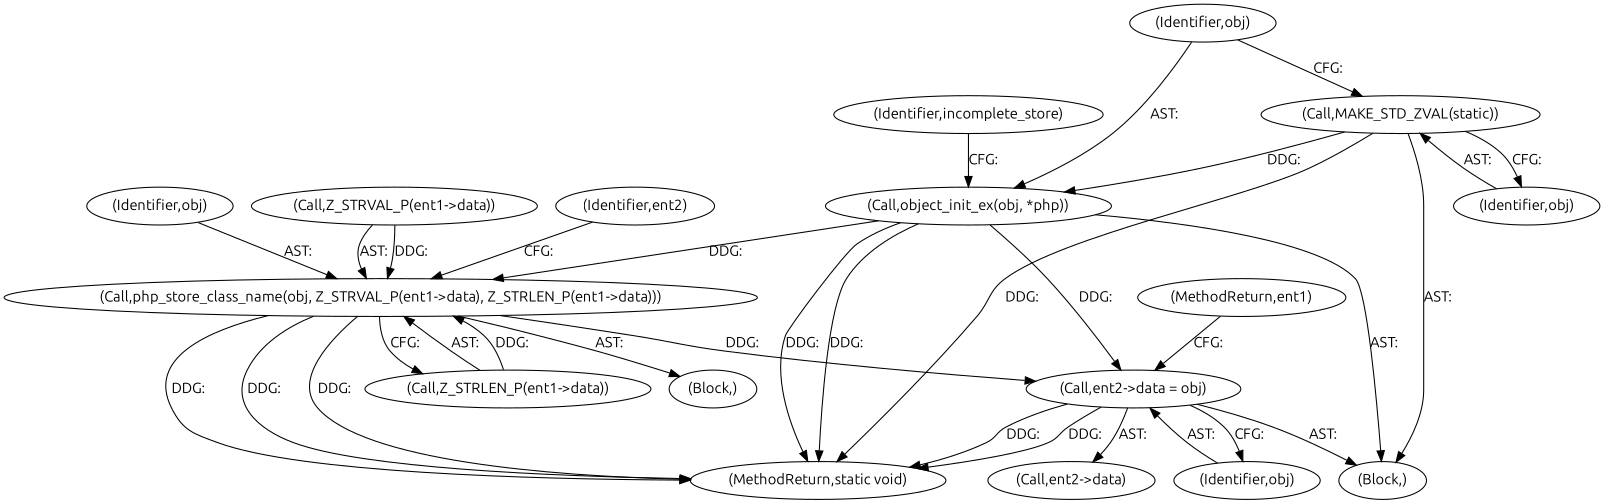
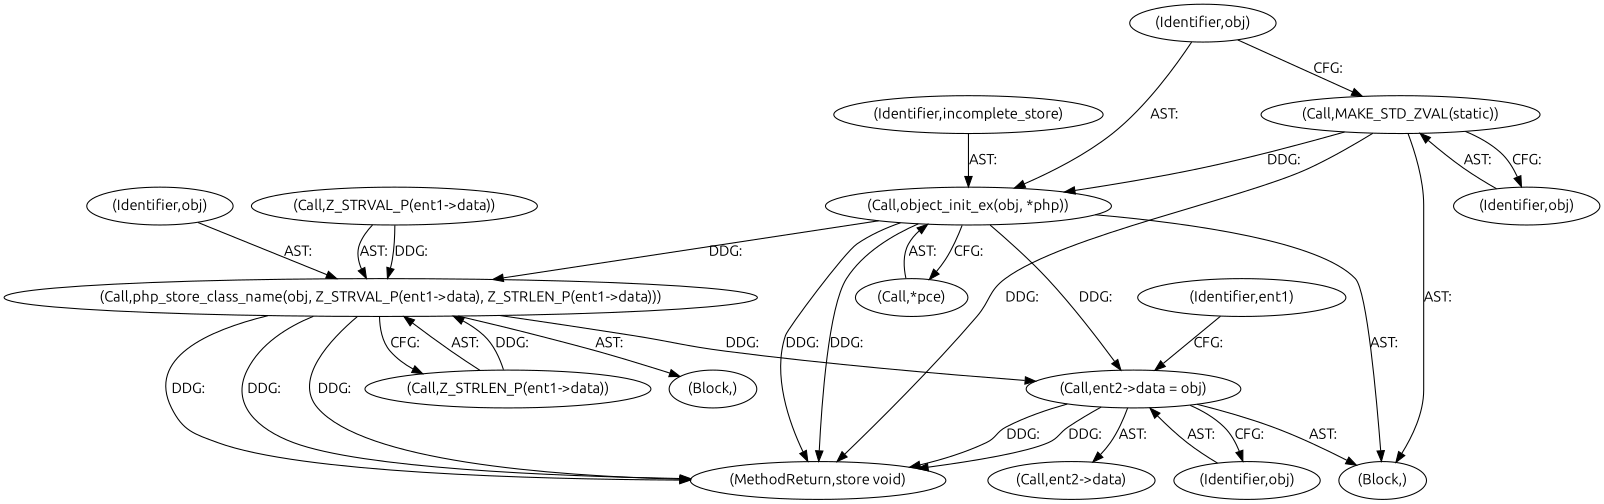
(985, 160) -> (985, 160)
(635, 206) -> none
none -> (912, 298)
(1242, 298) -> (1242, 298)
(818, 480) -> (818, 480)
